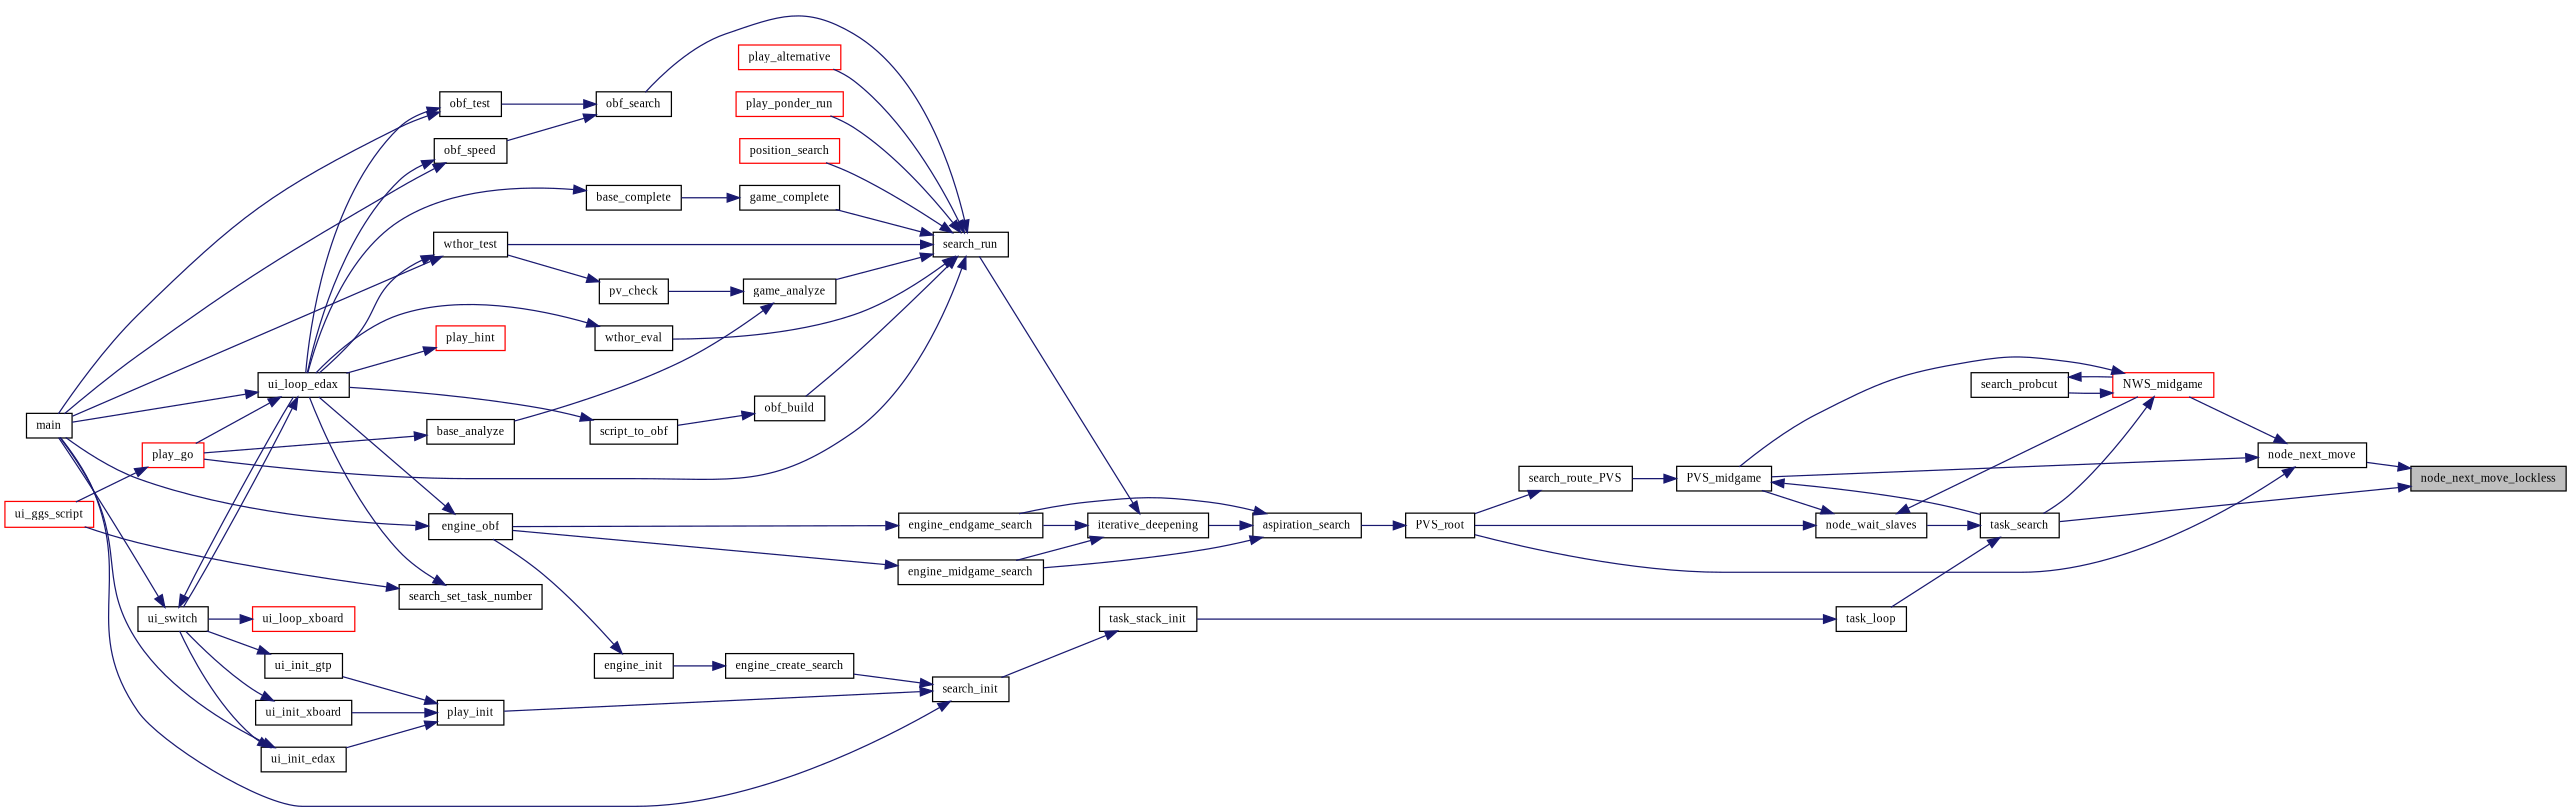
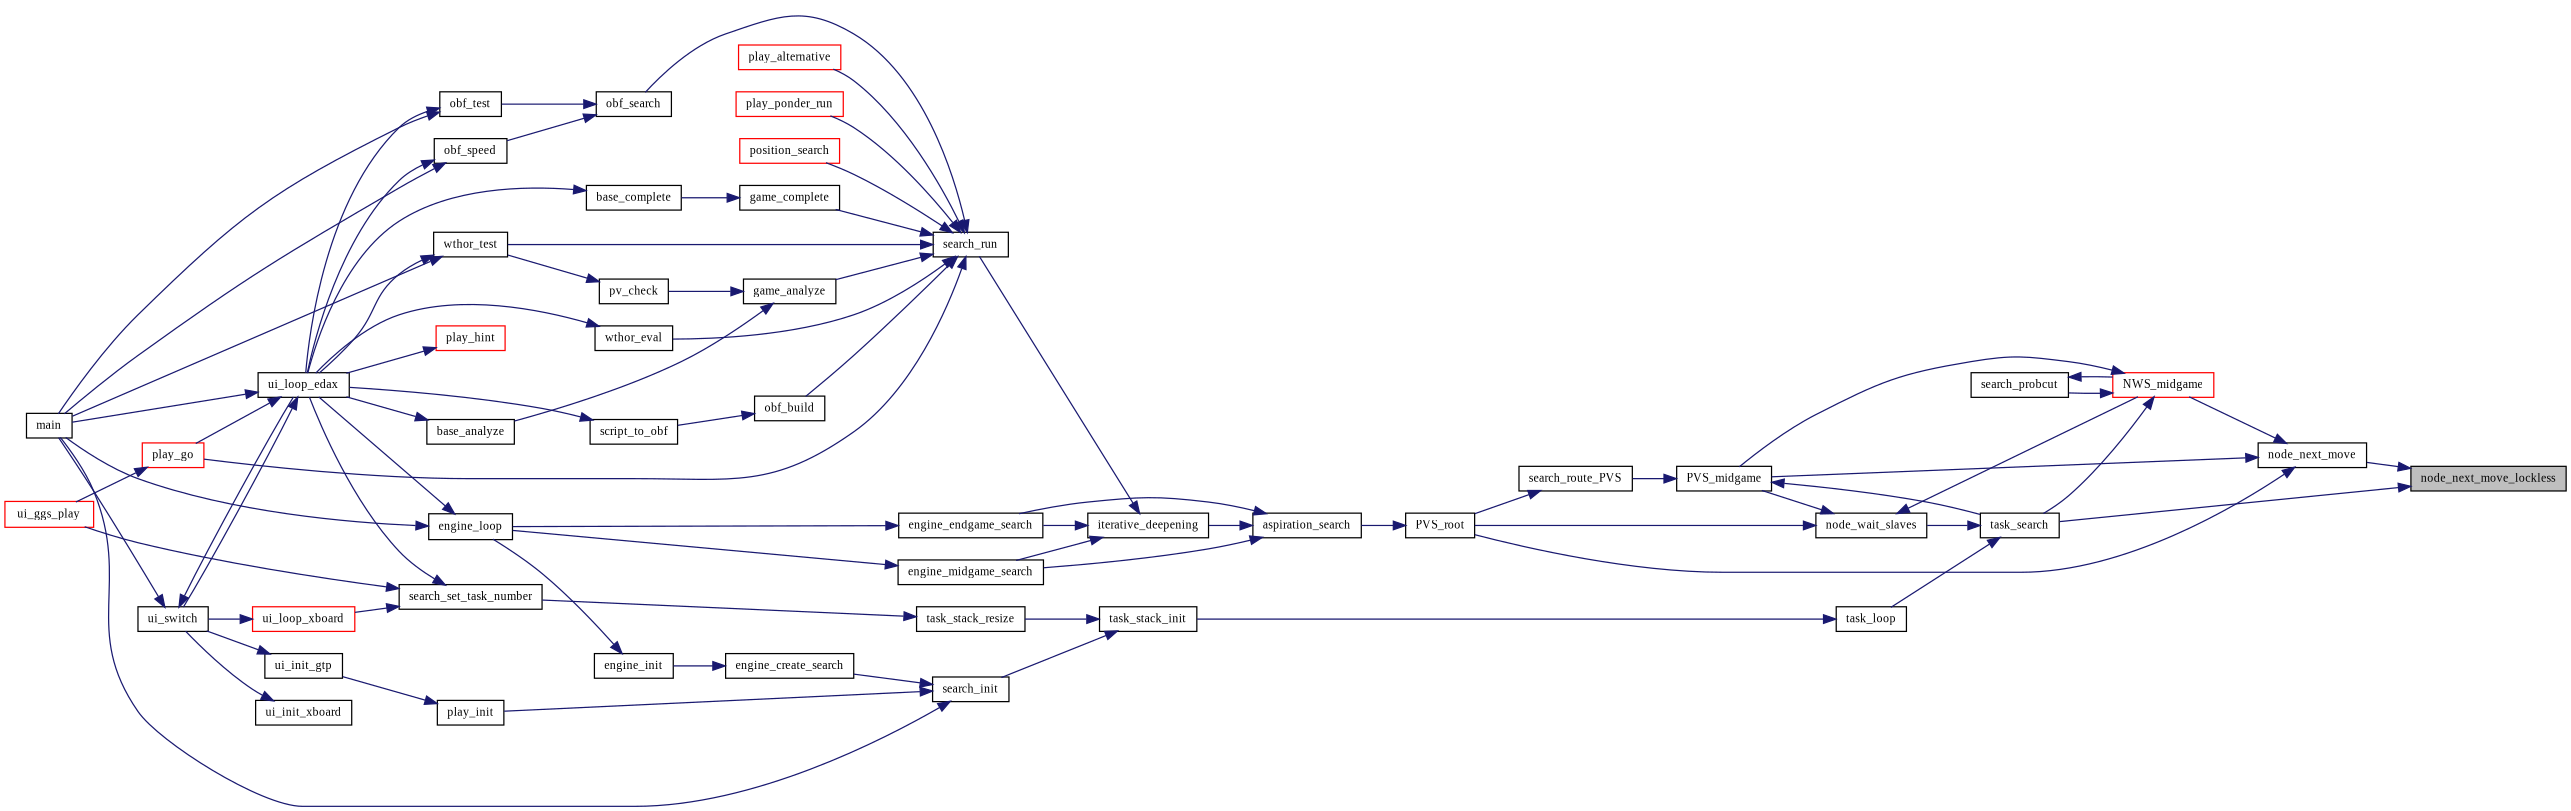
(309, 445) -> (381, 407)
(49, 514) -> (49, 514)
(471, 527) -> (471, 527)
none -> (371, 610)
none -> (971, 619)
(388, 713) -> none
(304, 760) -> none
